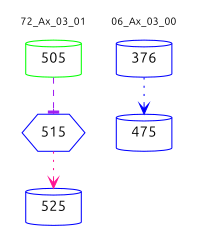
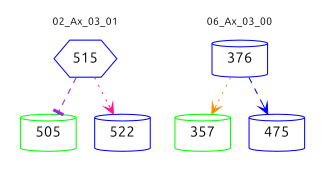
(54, 22) -> (85, 22)
(144, 91) -> (256, 91)
(54, 93) -> (68, 94)
none -> (203, 133)
(54, 207) -> (122, 133)
